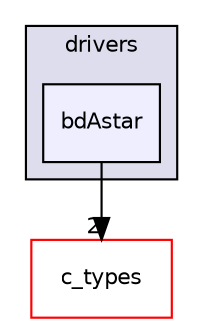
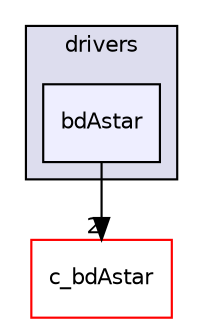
(102, 279) -> (102, 279)
